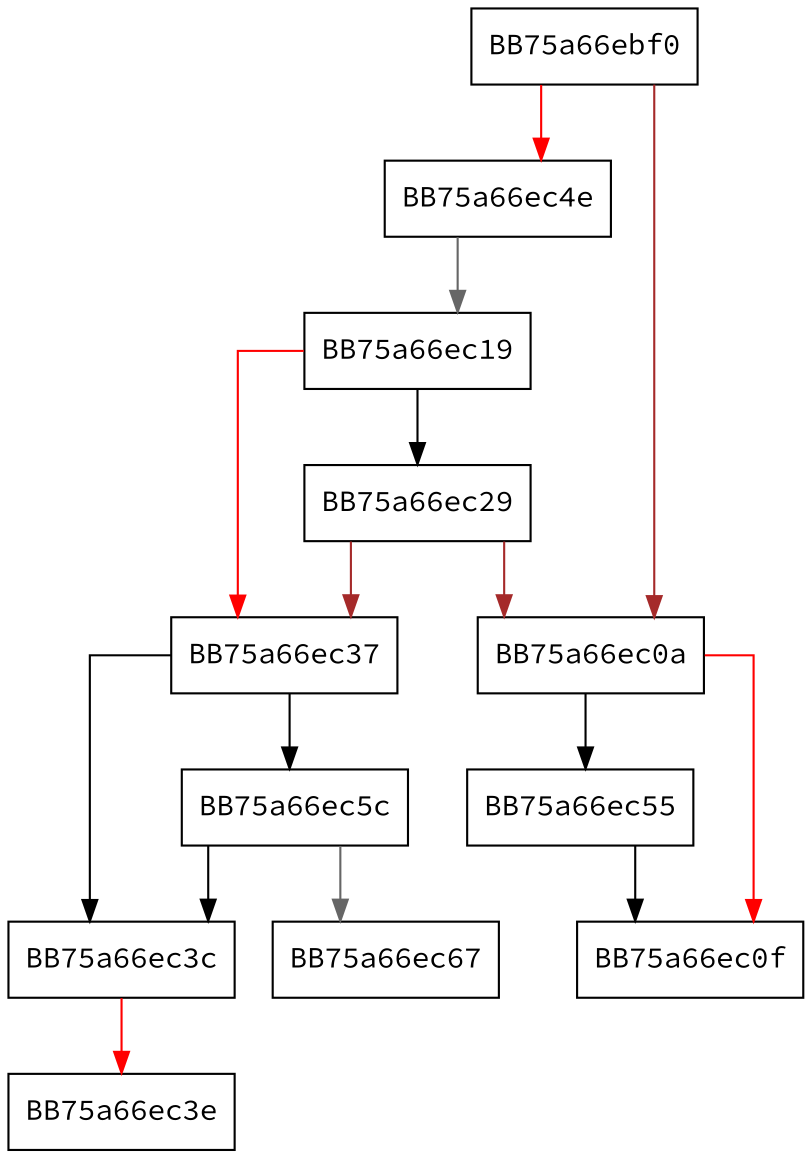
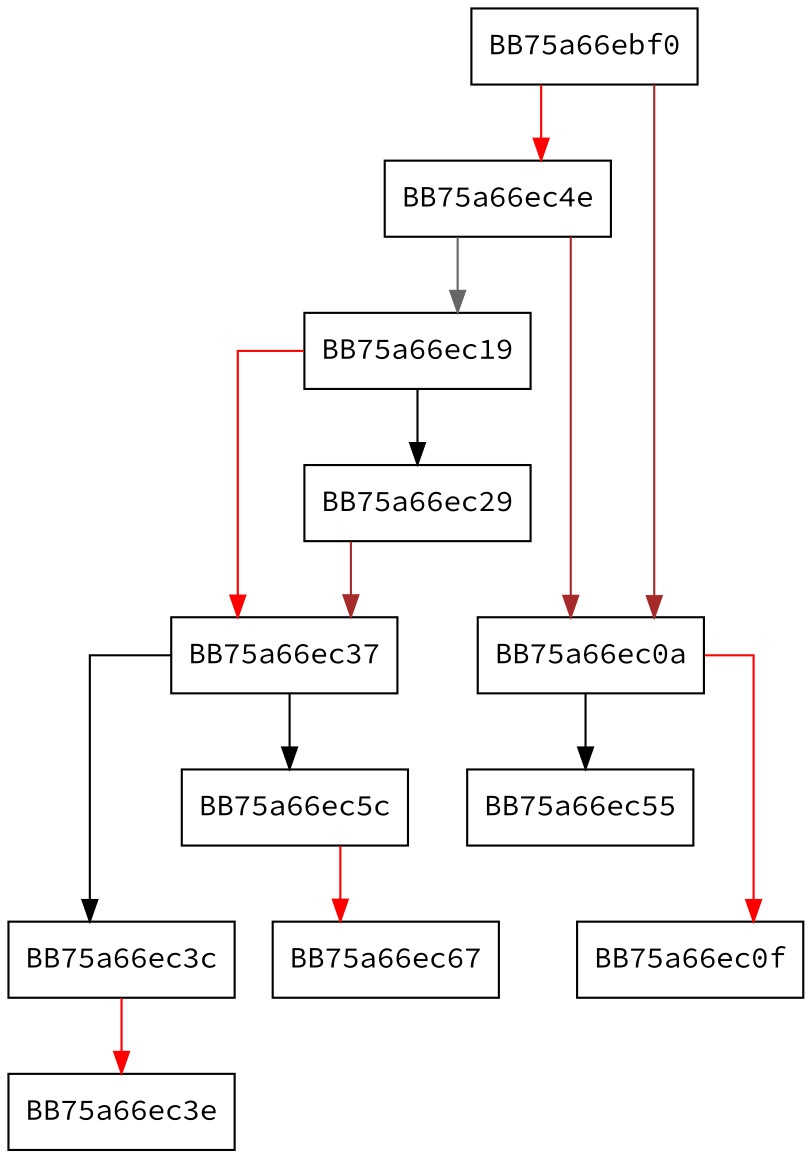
(504, 568) -> (571, 416)
(208, 873) -> none
(340, 873) -> (340, 873)
(635, 873) -> none
